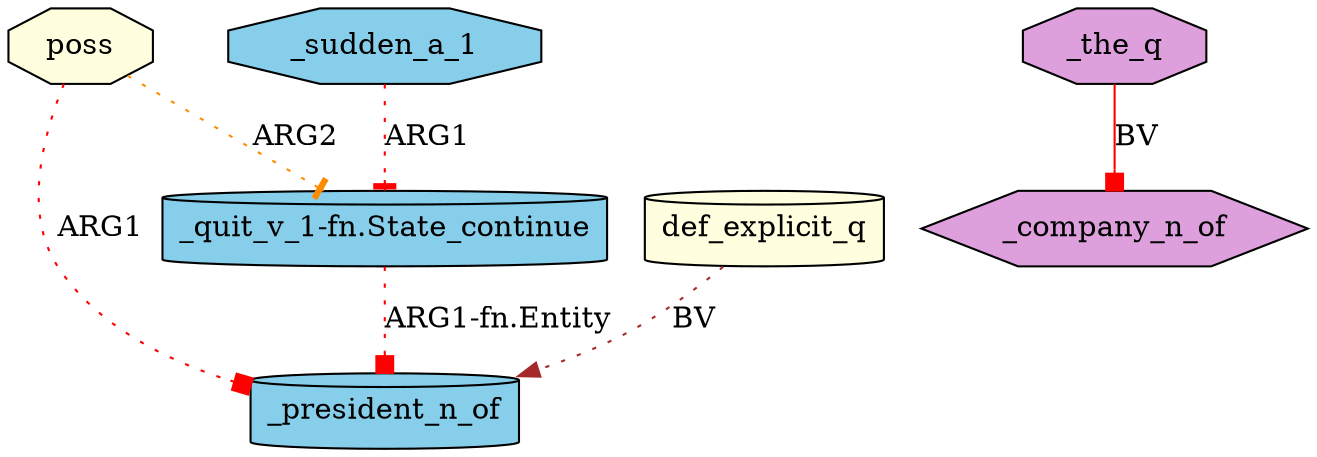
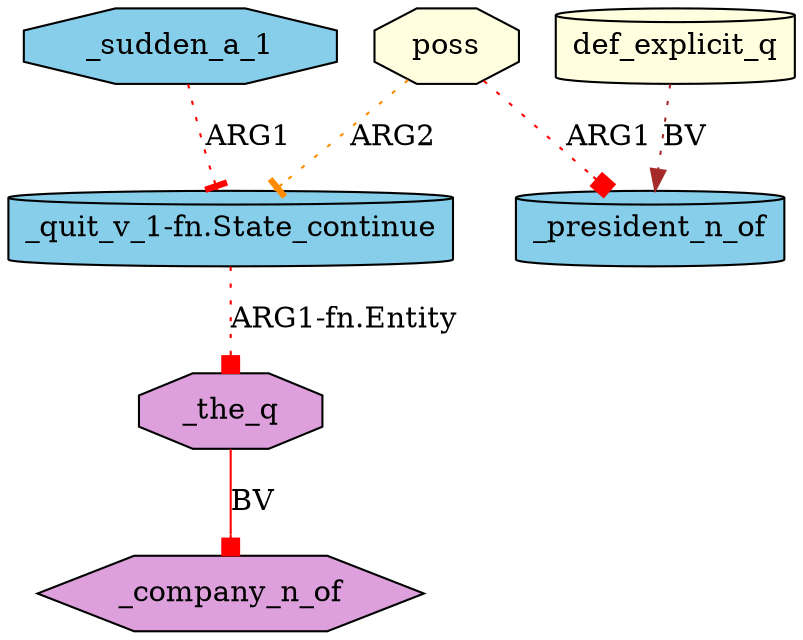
(385, 309) -> (231, 309)
